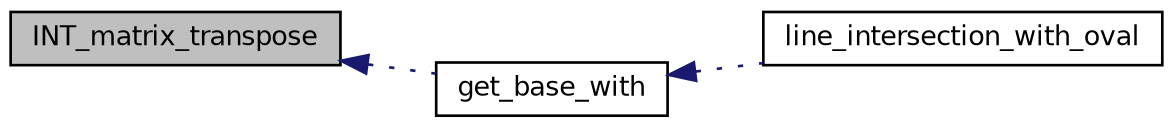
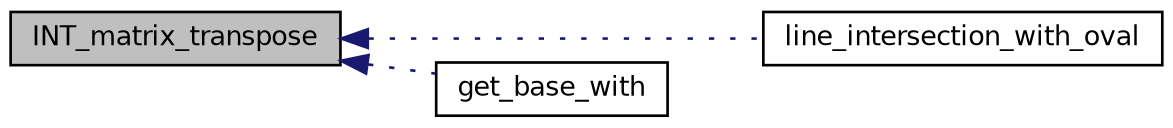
(729, 67) -> (566, 39)
